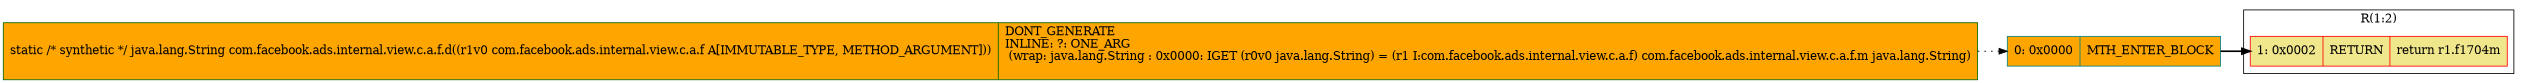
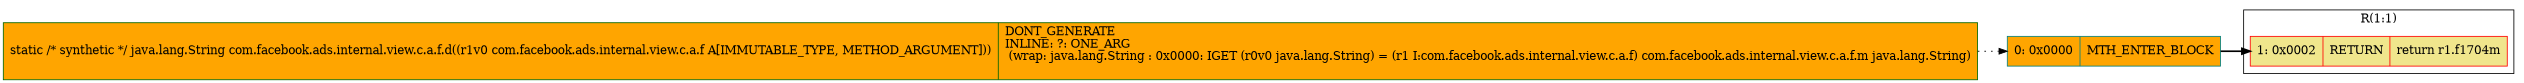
(2379, 19) -> (2379, 19)
